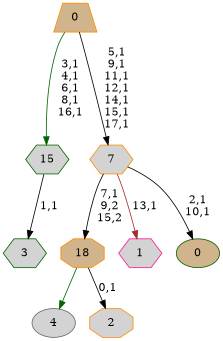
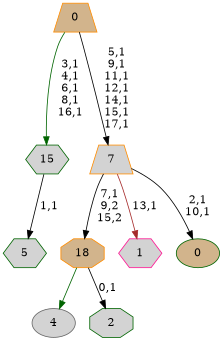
(111, 159) -> (111, 159)
(25, 253) -> (25, 253)
(111, 323) -> (111, 323)
